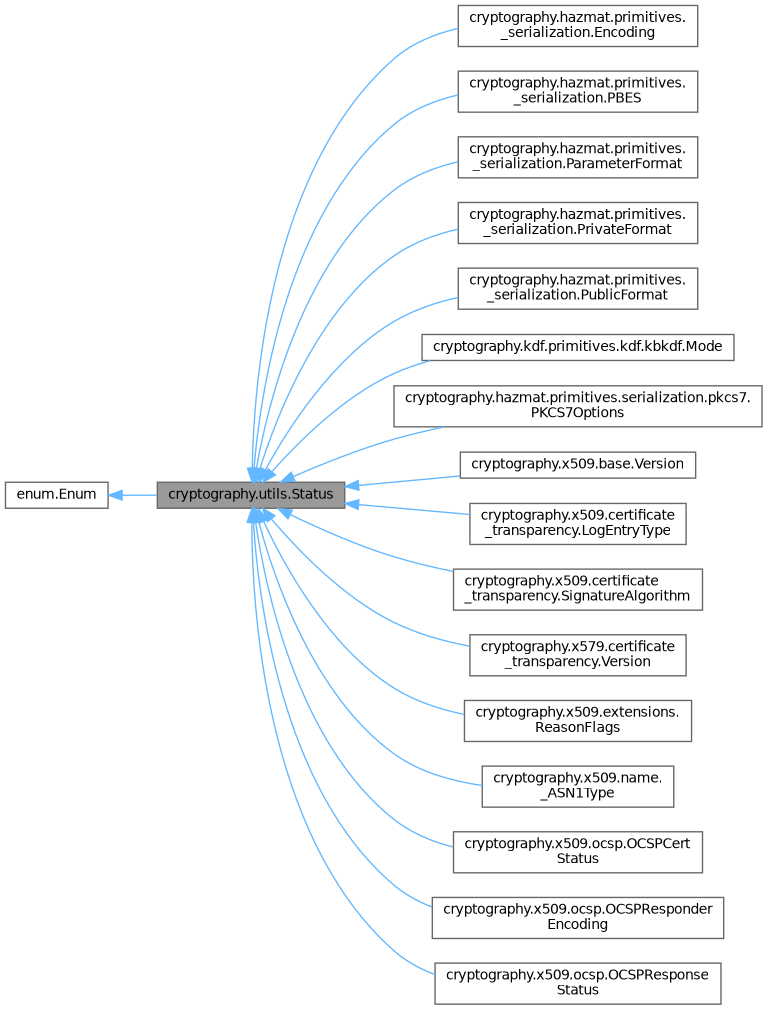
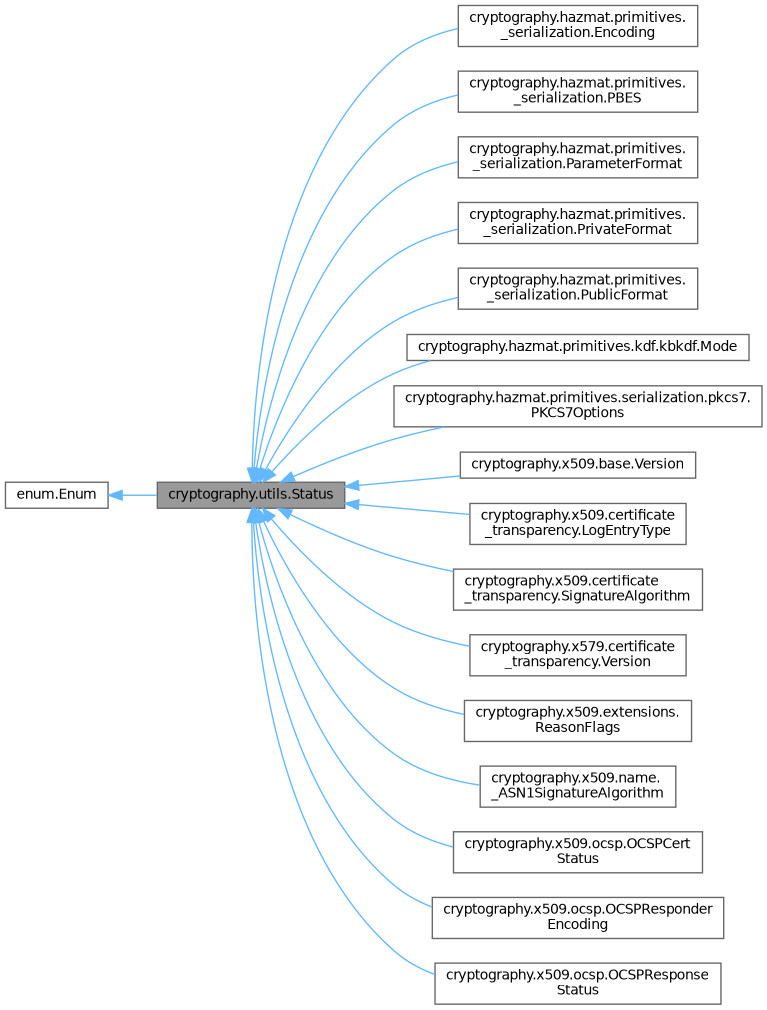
(578, 347) -> (578, 347)
(578, 787) -> (578, 787)
